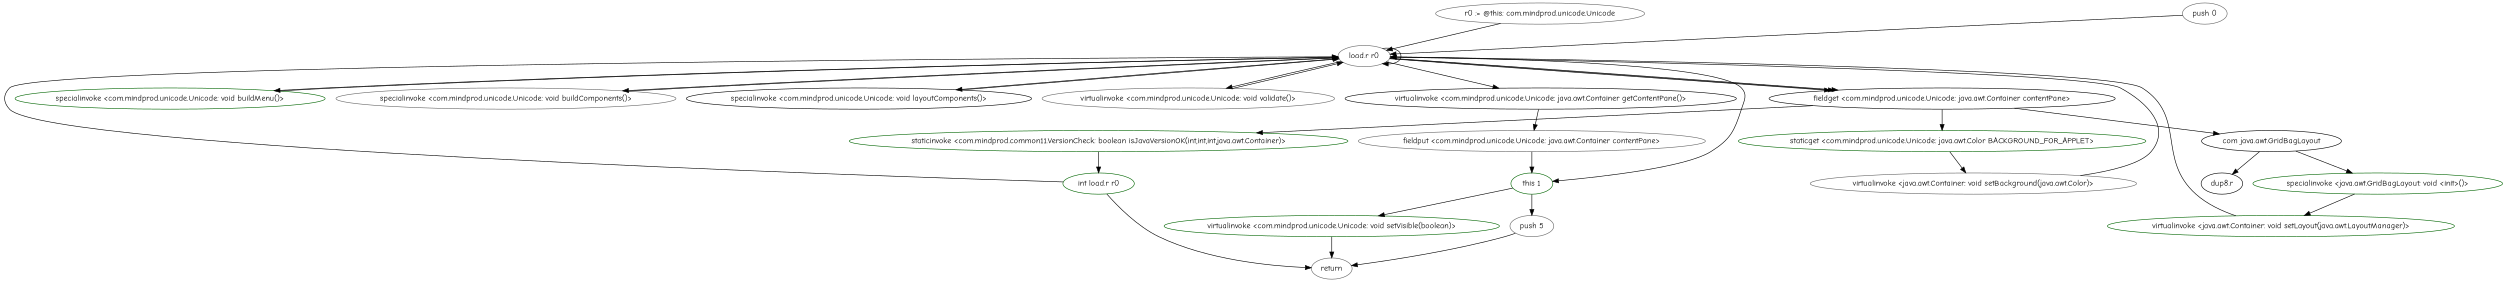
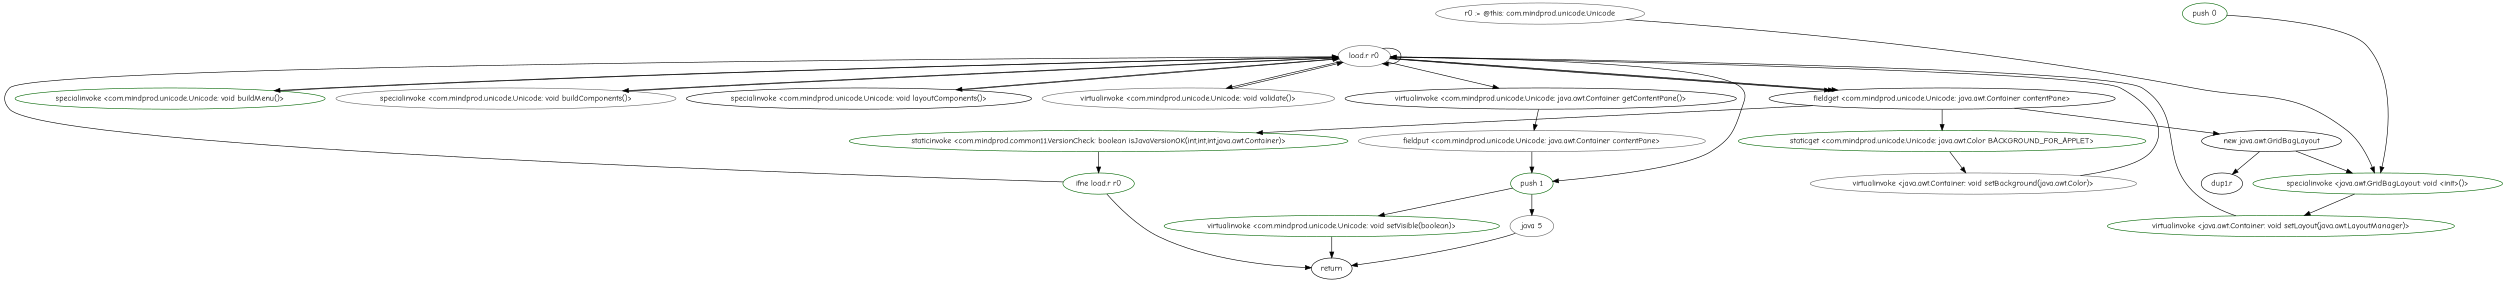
(2205, 14) -> (2205, 14)
(1789, 35) -> (2359, 40)
(1446, 36) -> (2014, 59)
(2272, 141) -> (2272, 141)
(1099, 184) -> (1099, 184)
(1532, 184) -> (1532, 184)
(2222, 184) -> (2222, 184)
(1532, 226) -> (1532, 226)
(1332, 269) -> (1332, 269)
